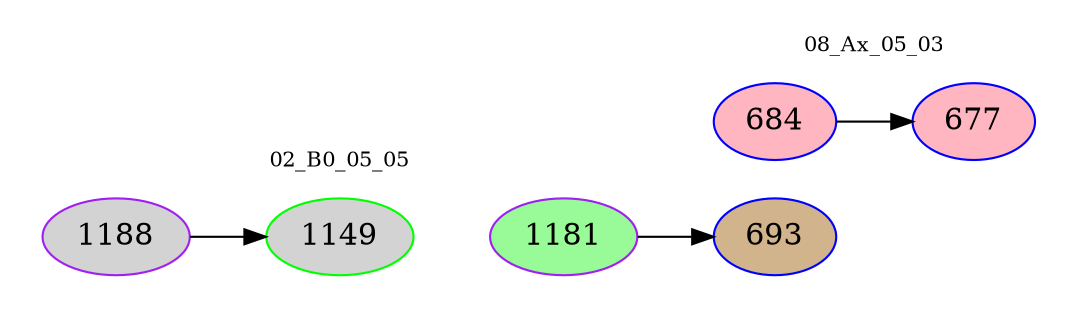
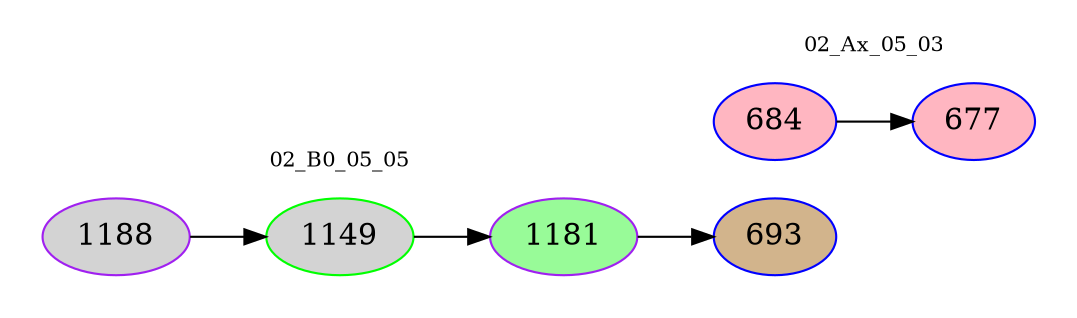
(874, 46) -> (874, 46)
none -> (441, 237)
